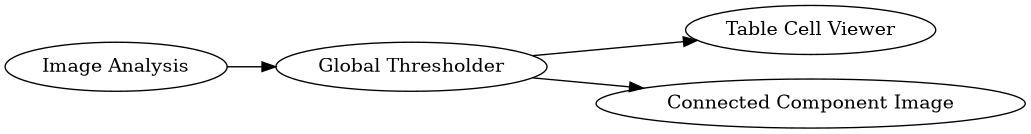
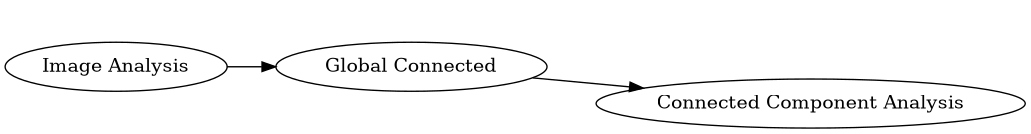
(811, 30) -> none
(411, 67) -> (411, 67)
(811, 104) -> (811, 104)
